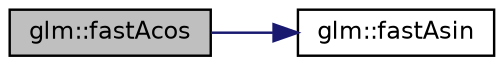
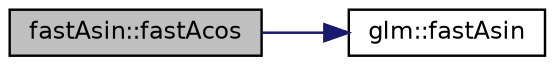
(110, 33) -> (136, 33)
